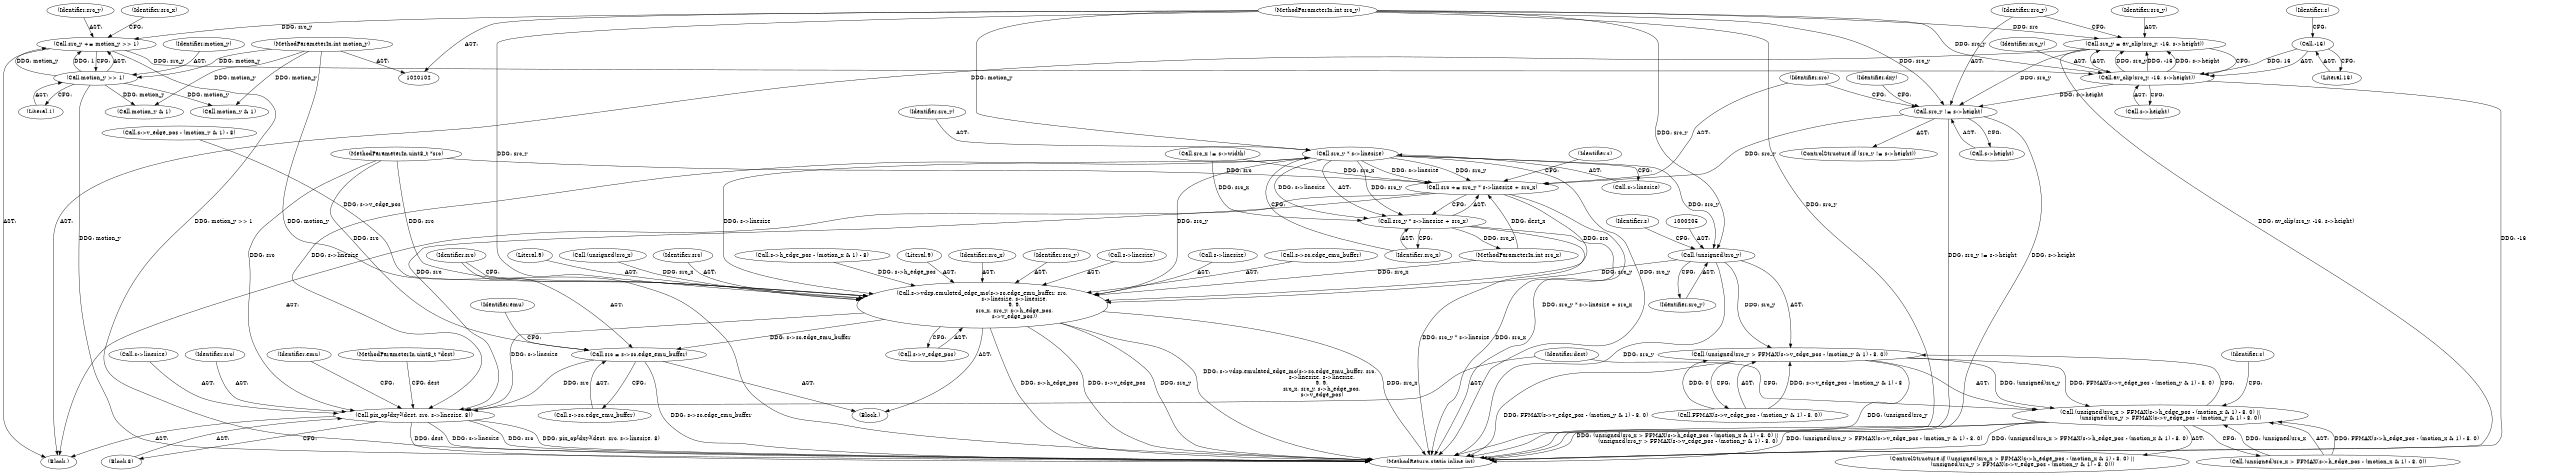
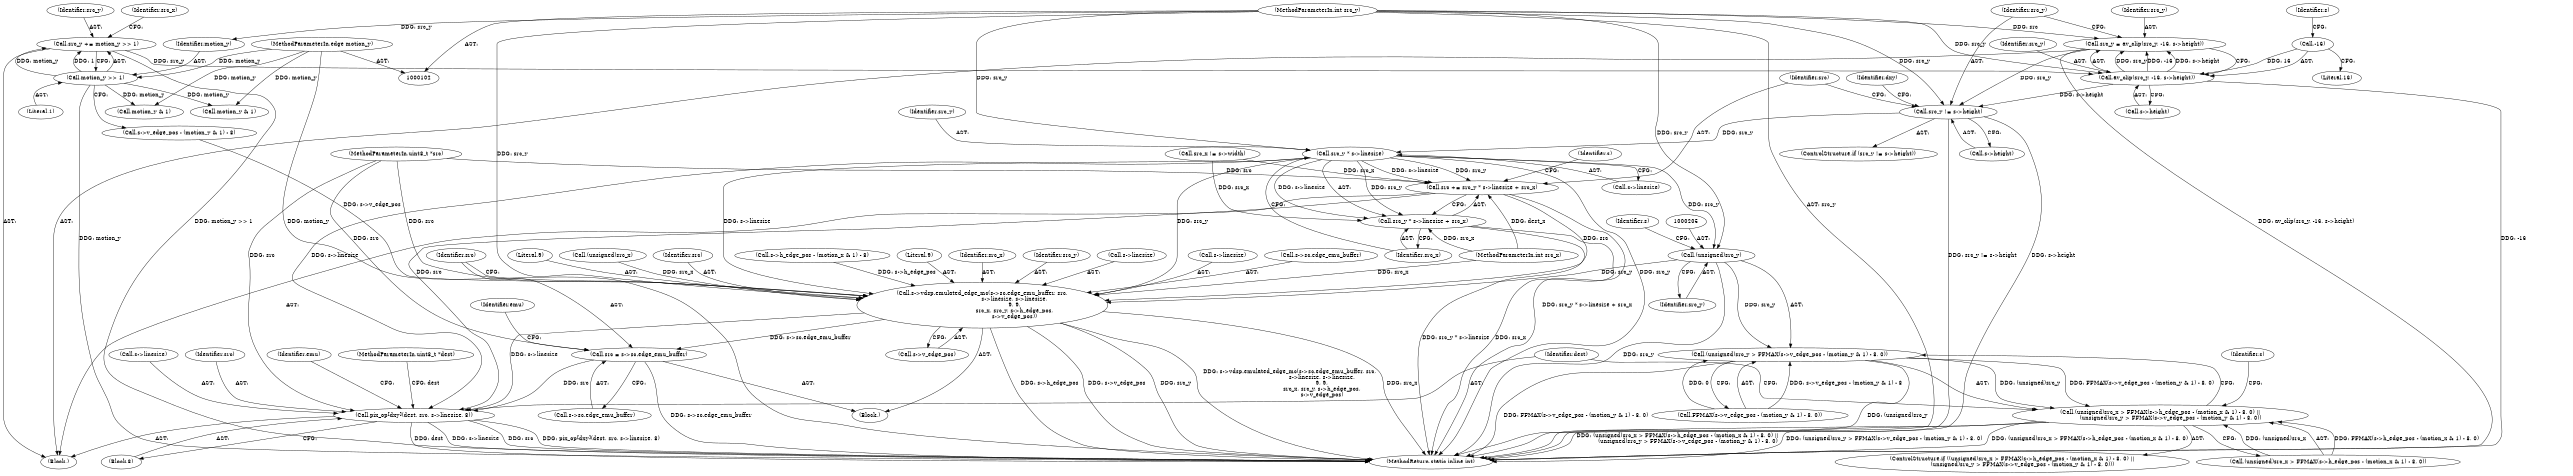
(558, 16) -> (491, 21)
(322, 44) -> (322, 44)
(2323, 64) -> none
(419, 78) -> (419, 78)
(992, 78) -> (992, 78)
(60, 91) -> (98, 114)
(1727, 158) -> (1655, 143)
(1822, 205) -> (1822, 205)
(1475, 236) -> (1450, 244)
